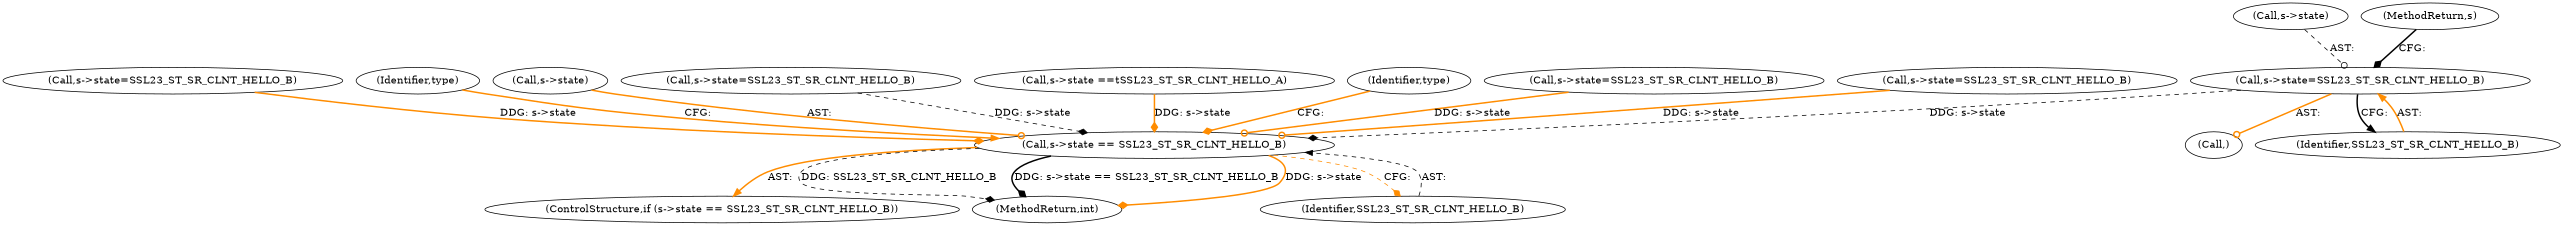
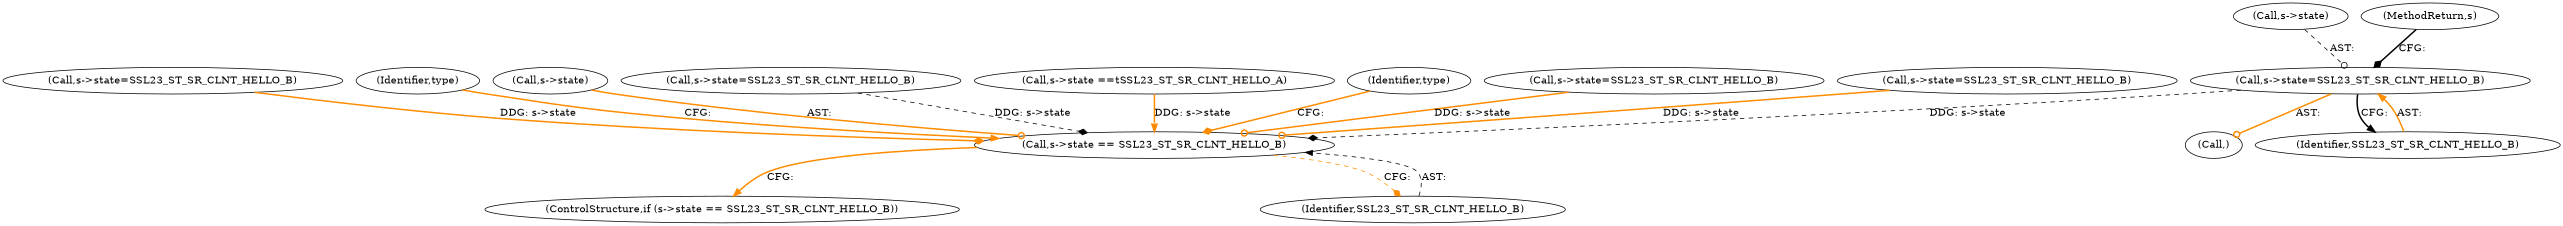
(1154, 108) -> (1154, 108)
(782, 177) -> (782, 177)
(1047, 209) -> none
